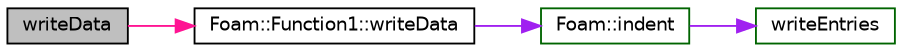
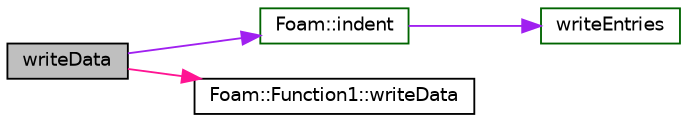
(498, 26) -> (185, 46)
